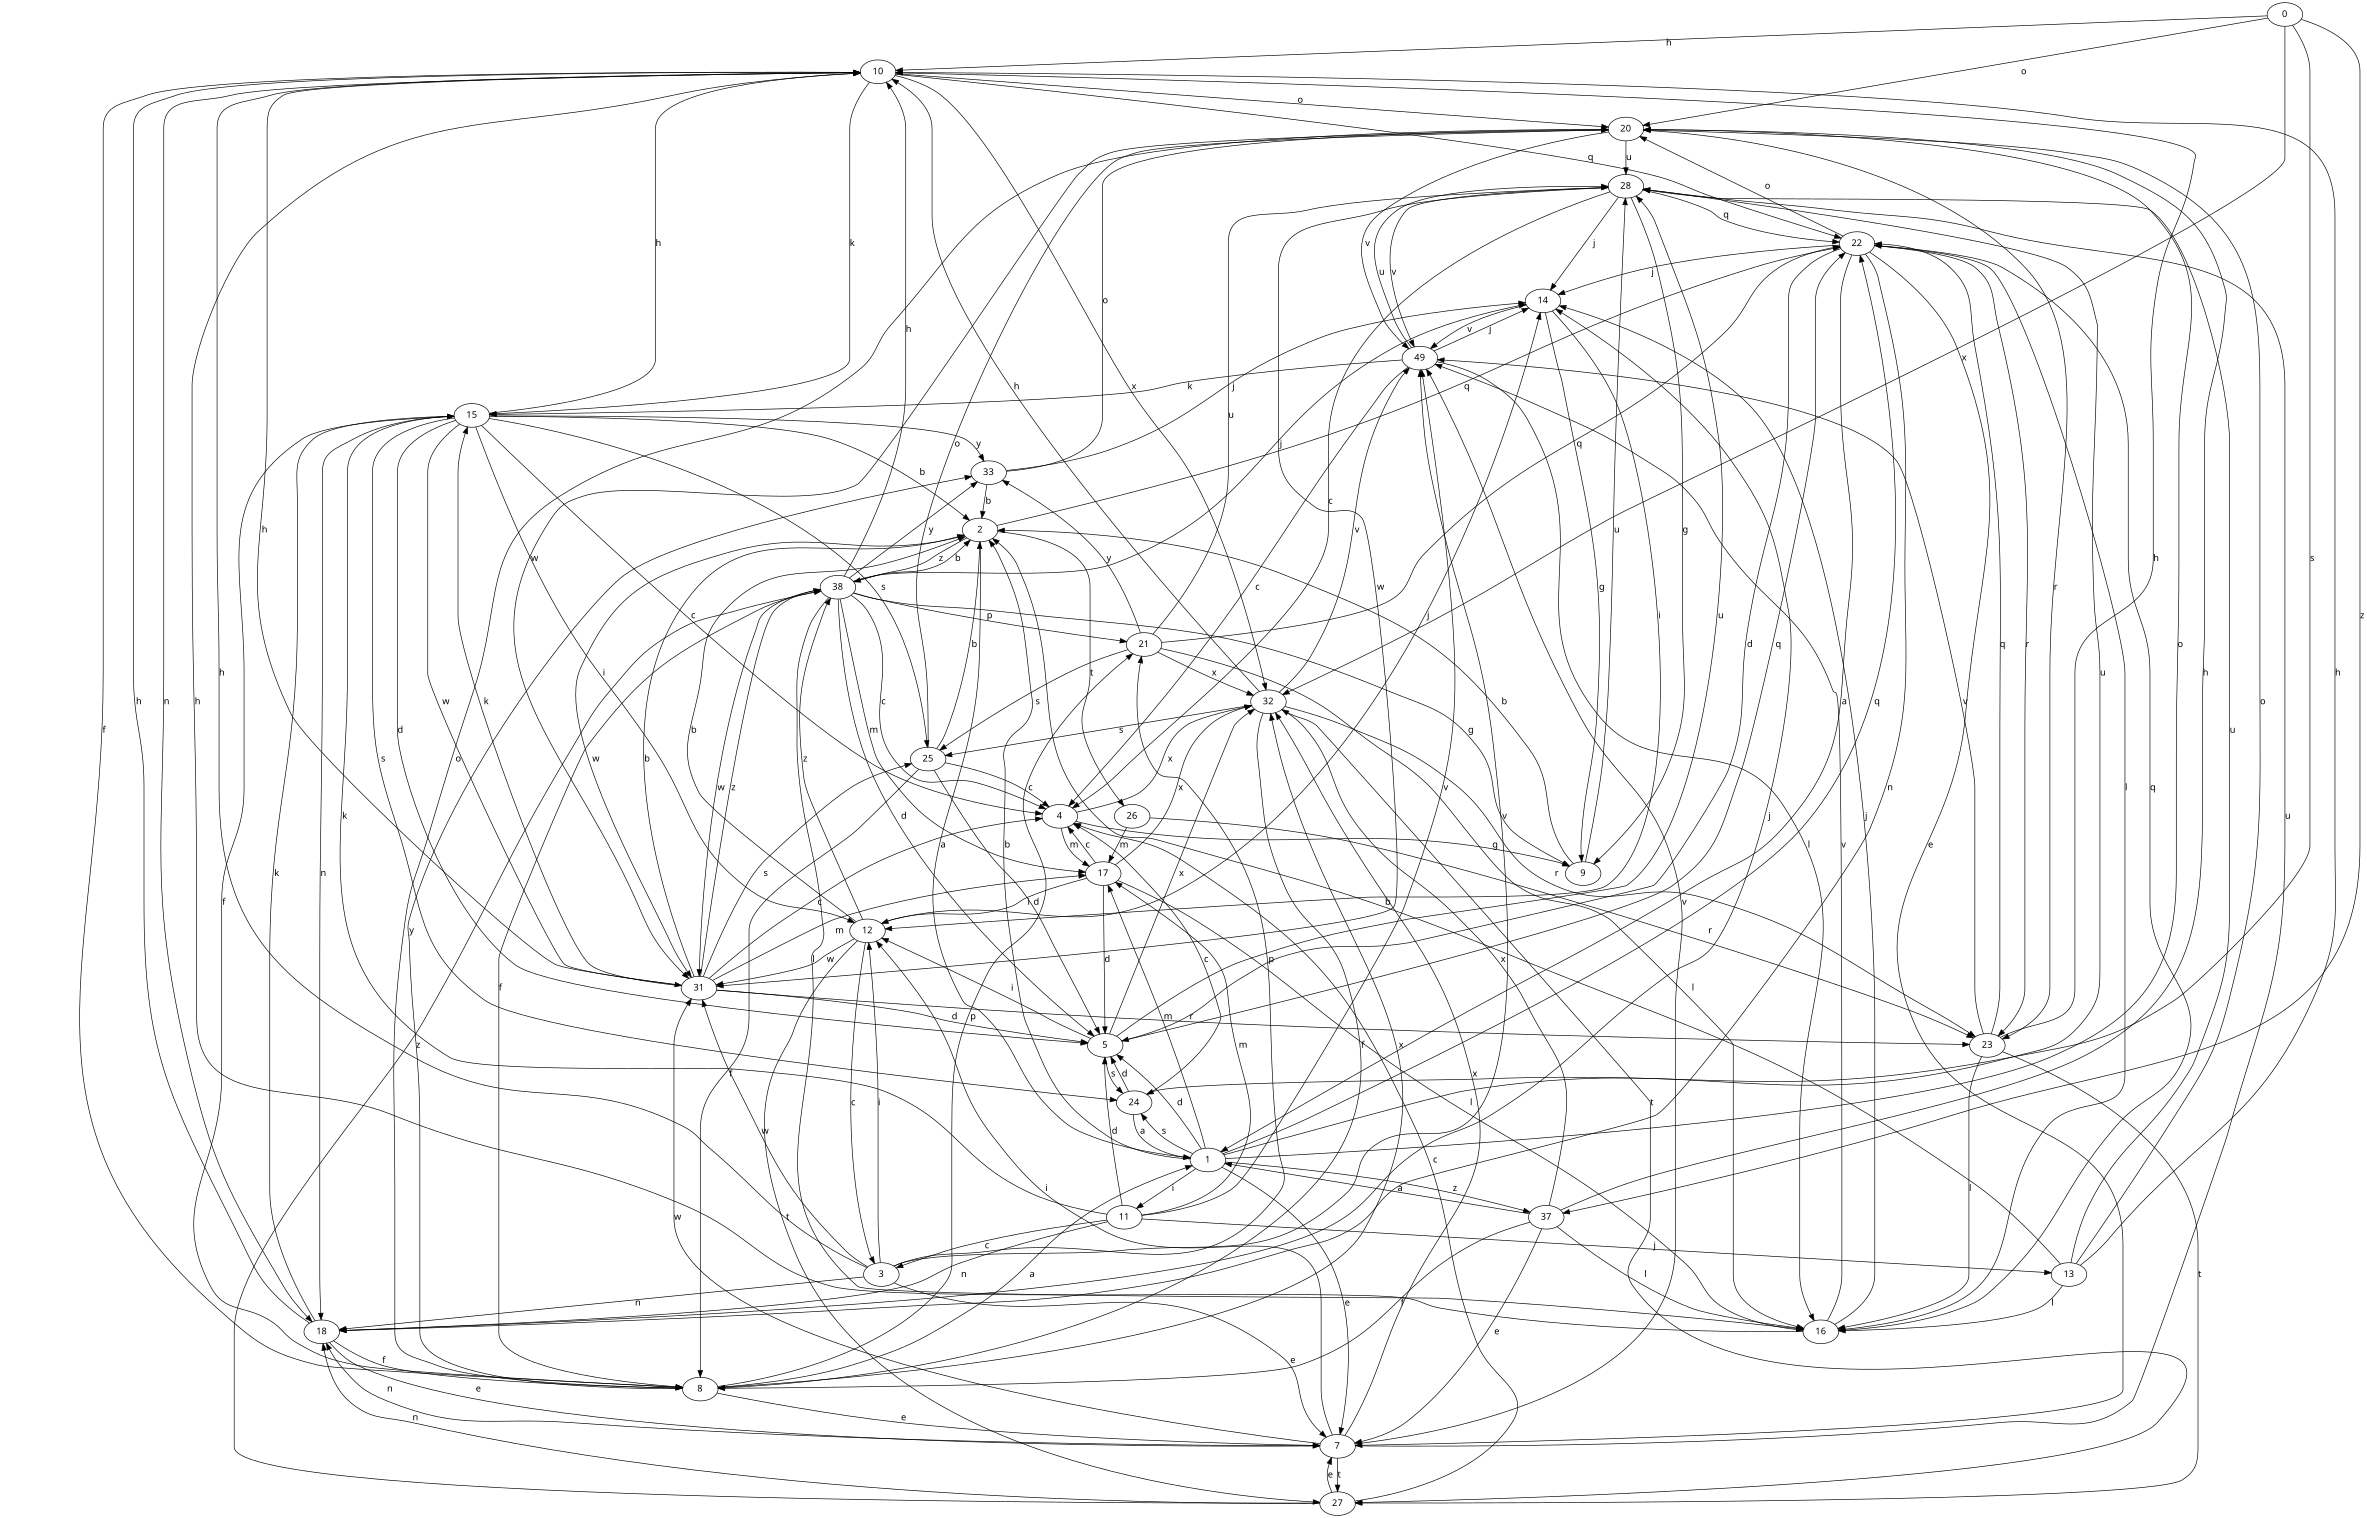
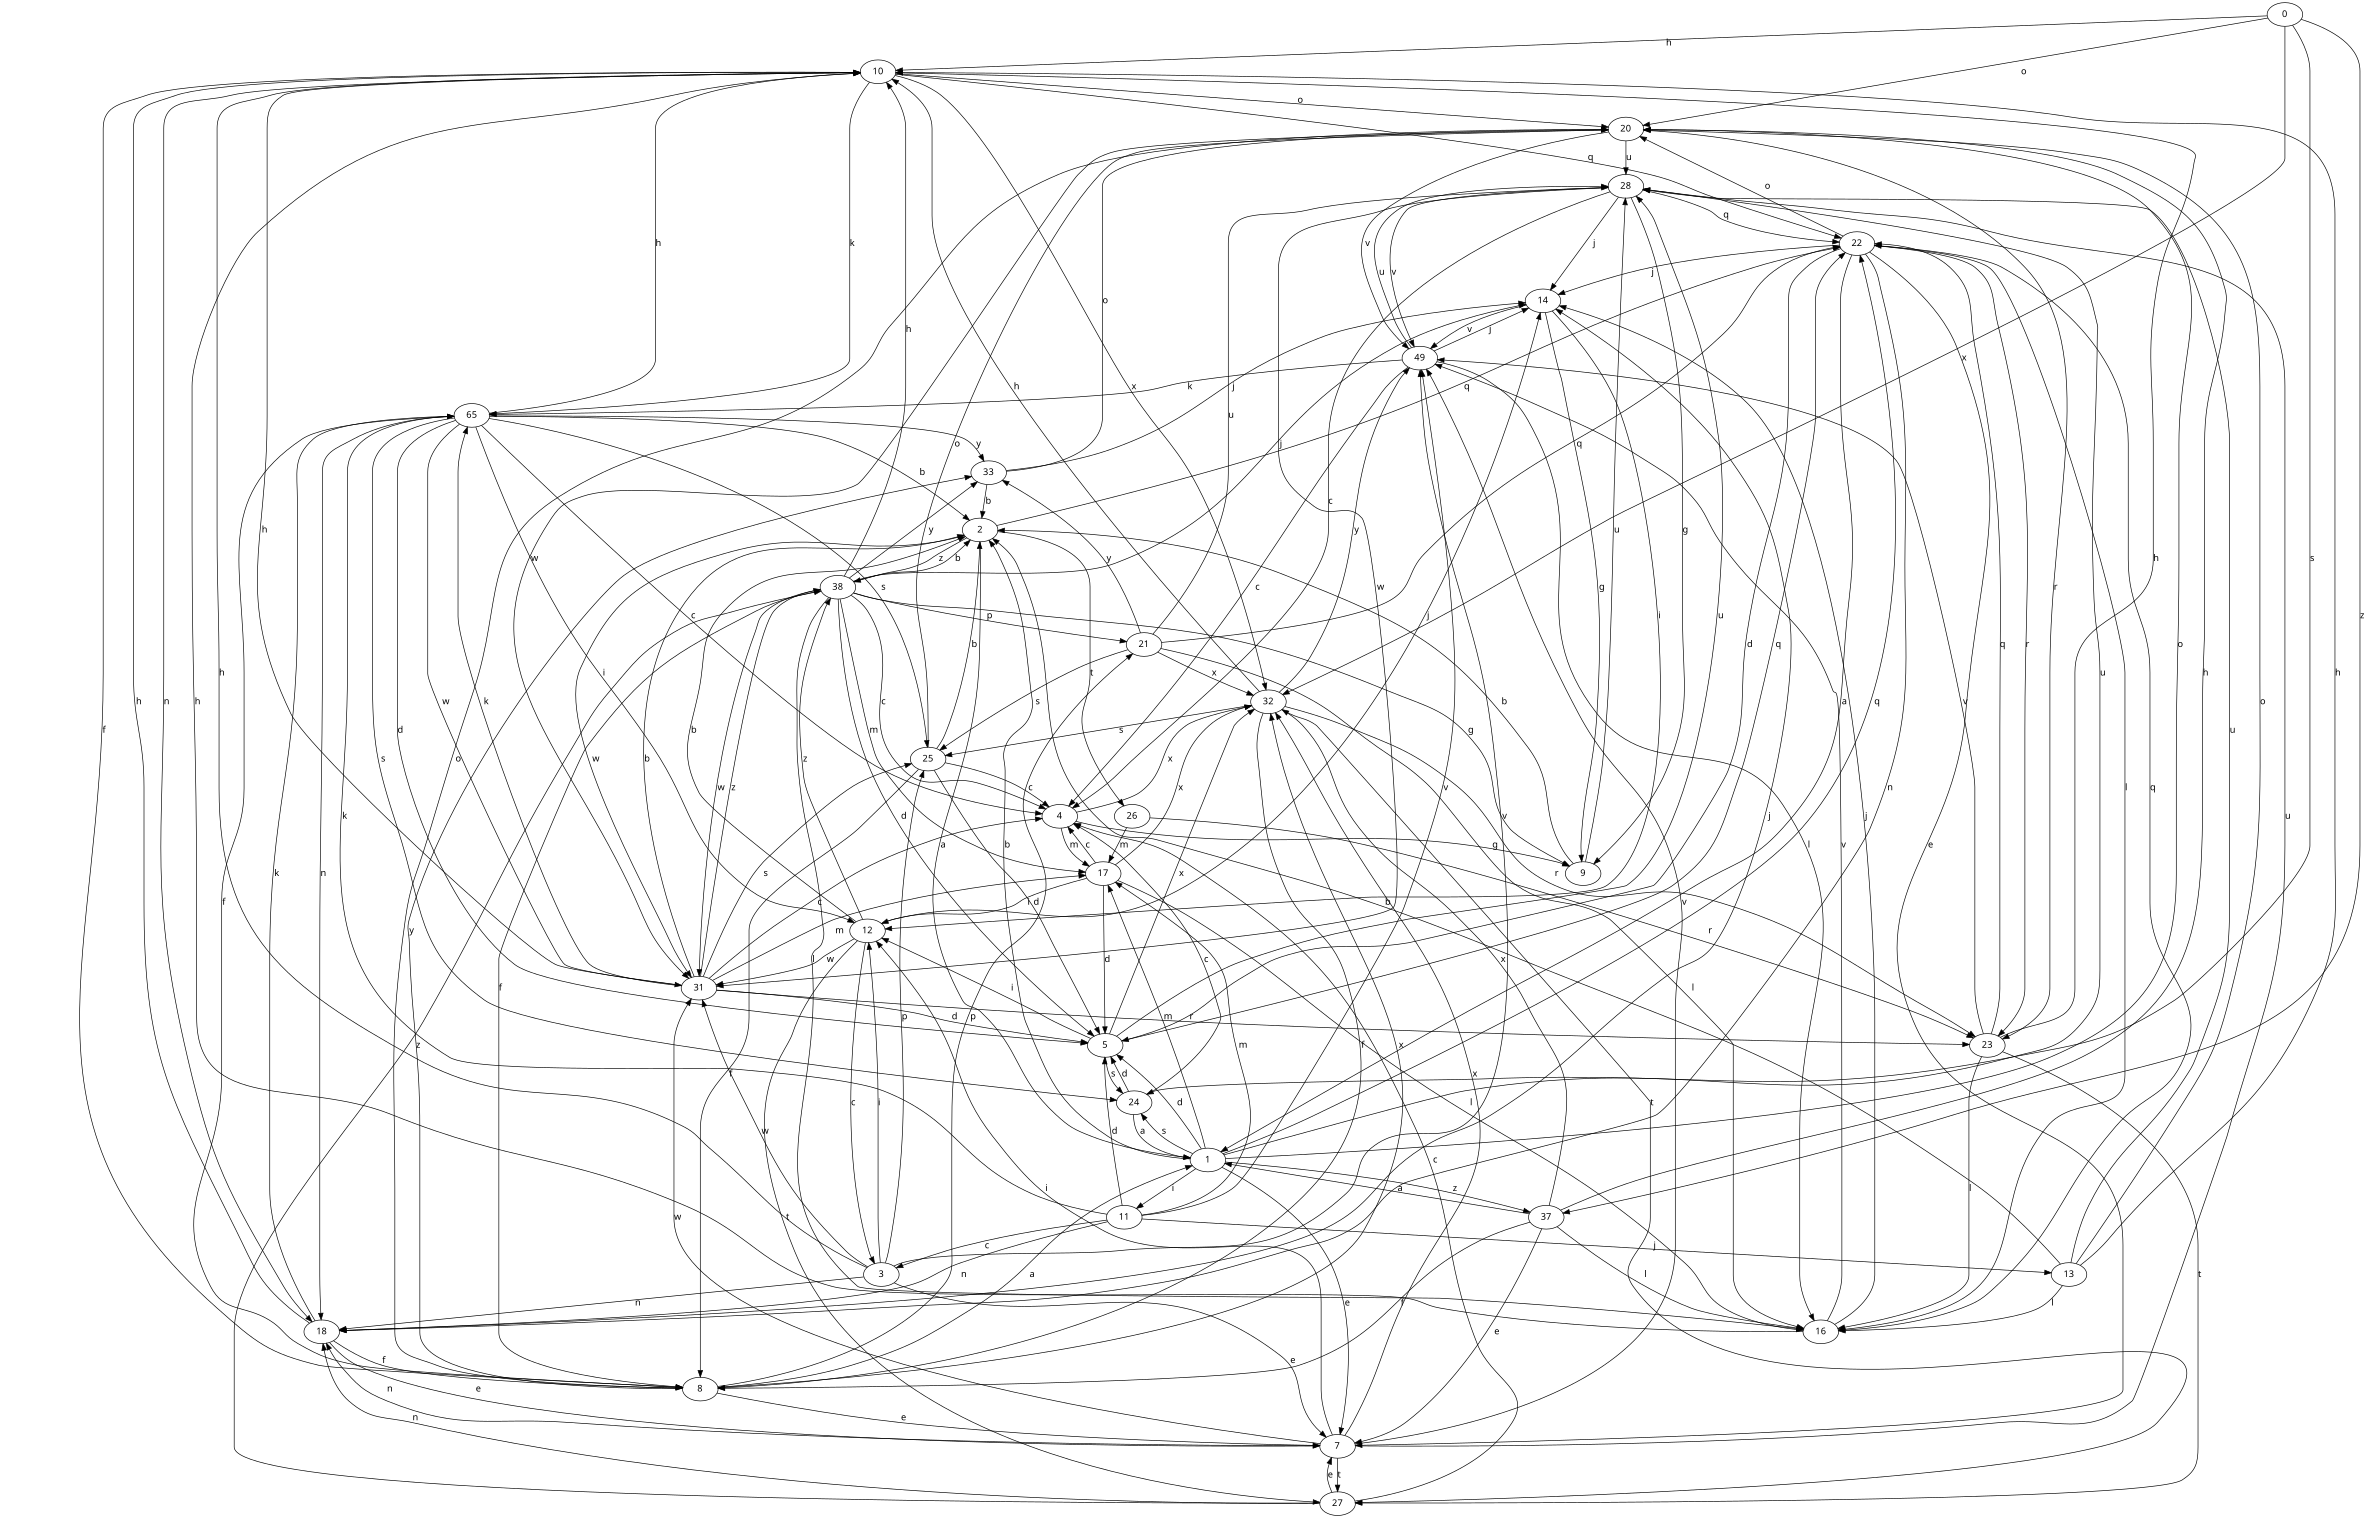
(472, 415) -> (472, 415)
(1357, 530) -> (1357, 530)
(1275, 1109) -> (901, 1020)
